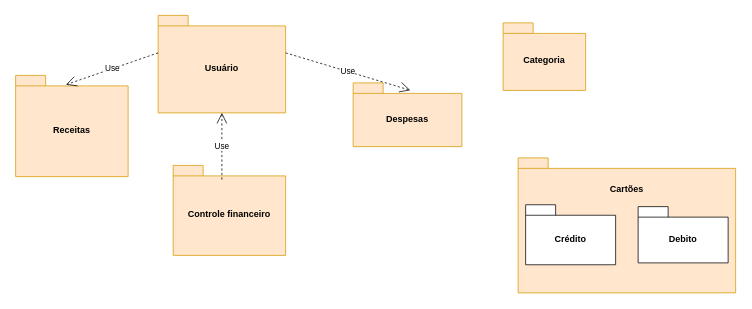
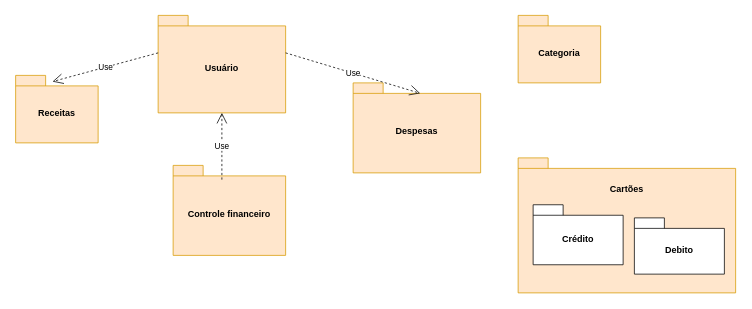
(544, 57) -> (559, 49)
(407, 115) -> (417, 128)
(72, 126) -> (57, 109)
(570, 235) -> (578, 235)
(683, 235) -> (679, 246)
